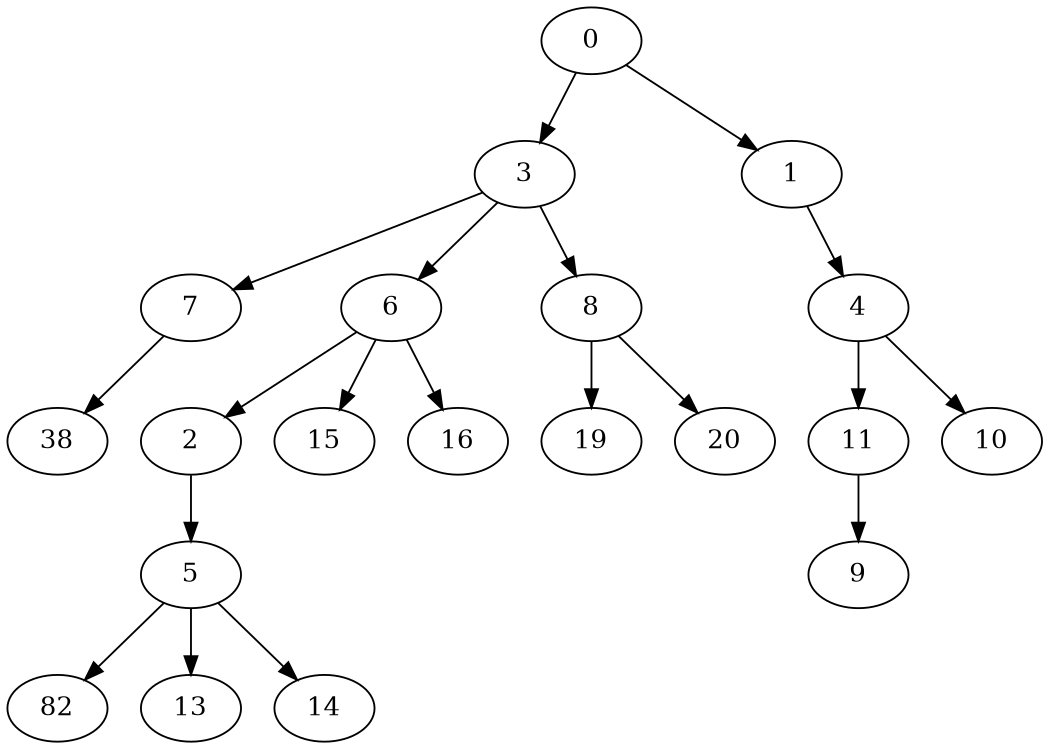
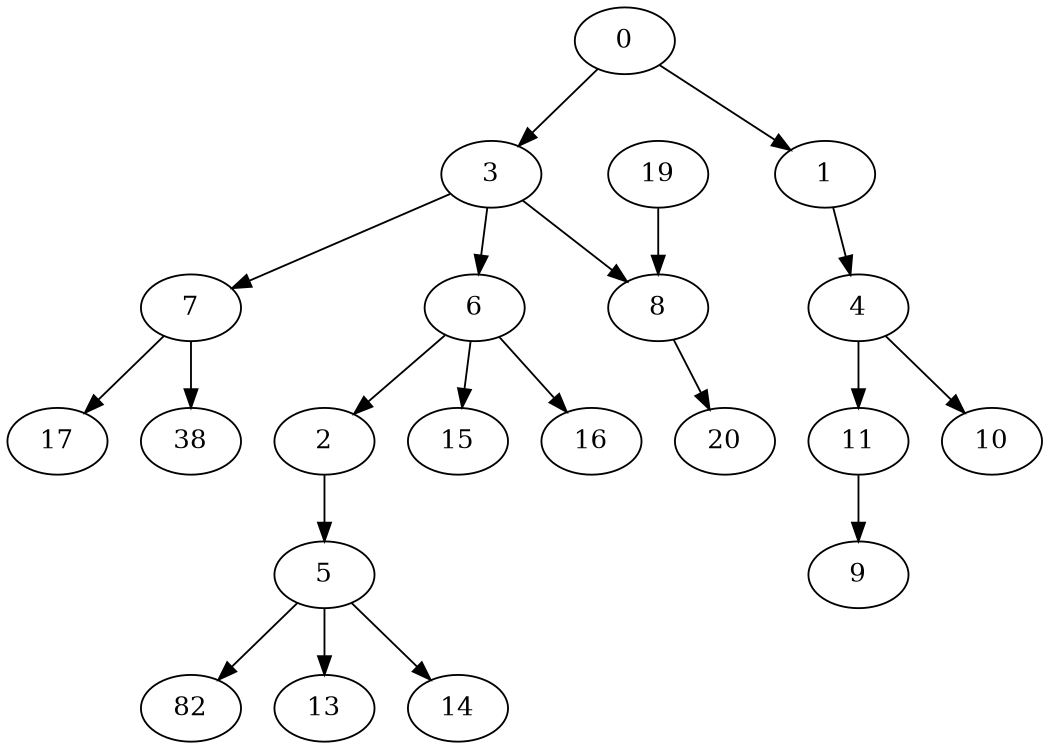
(591, 365) -> (658, 232)
none -> (57, 441)
